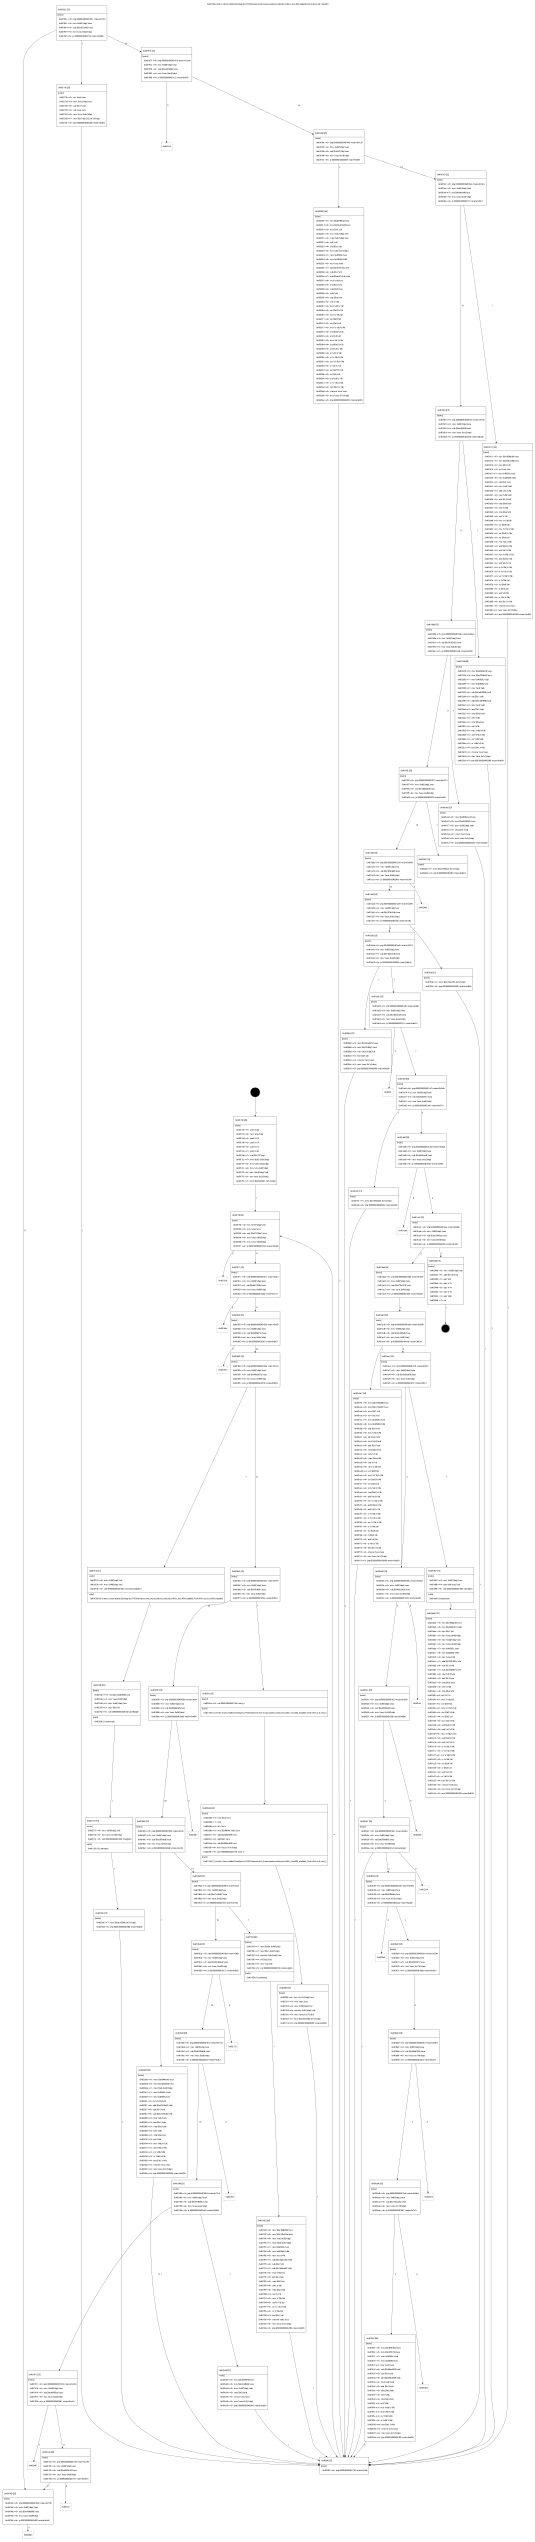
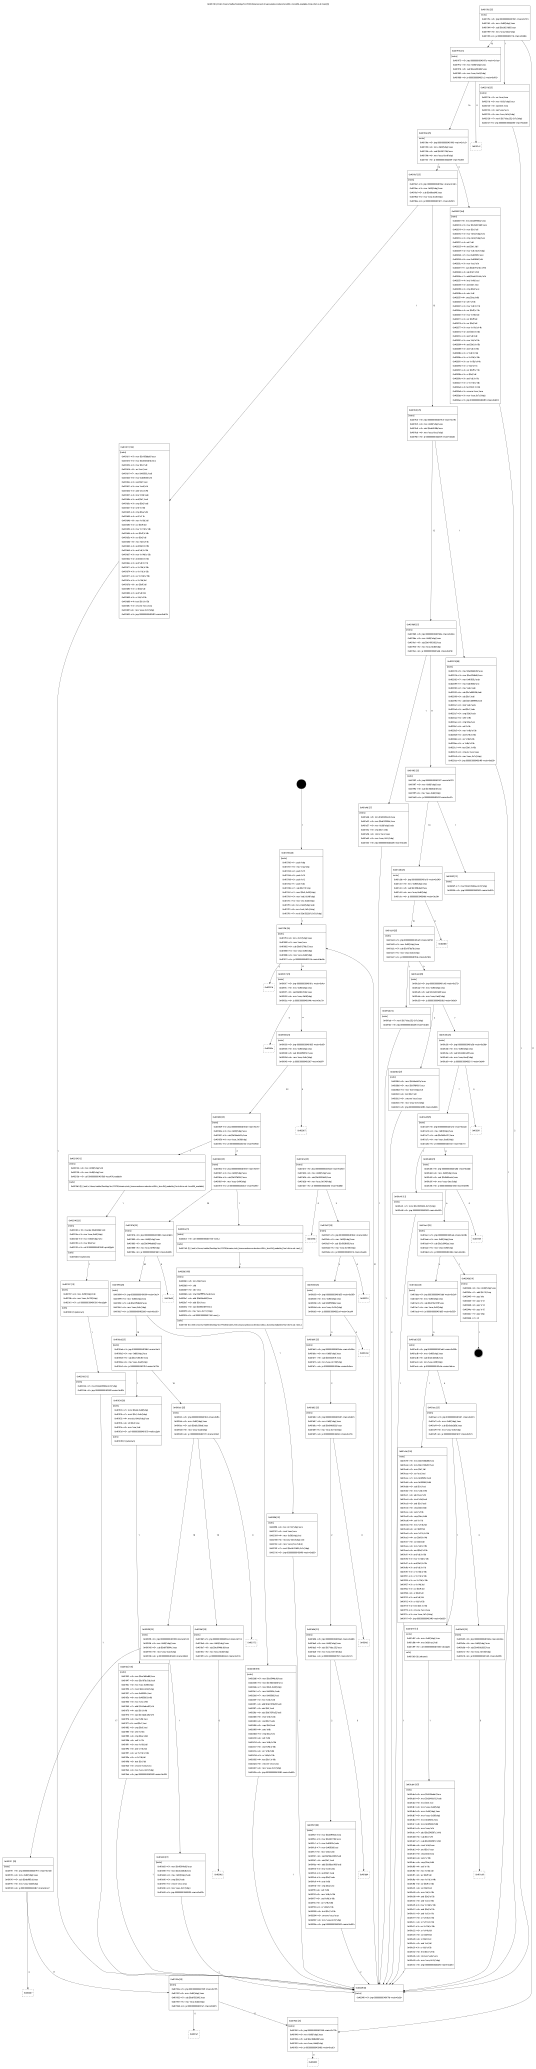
(391, 1643) -> none
(198, 2121) -> (181, 1531)
(361, 2154) -> (400, 1977)
